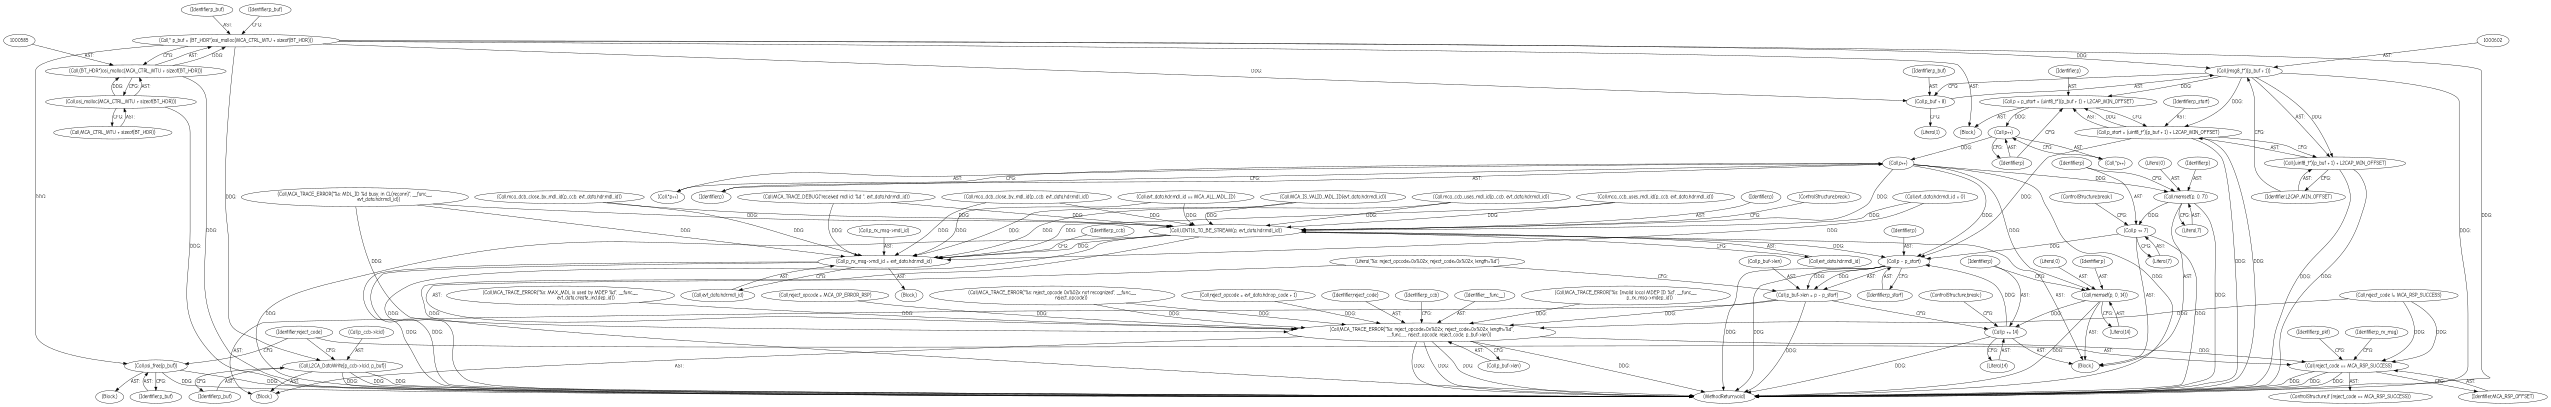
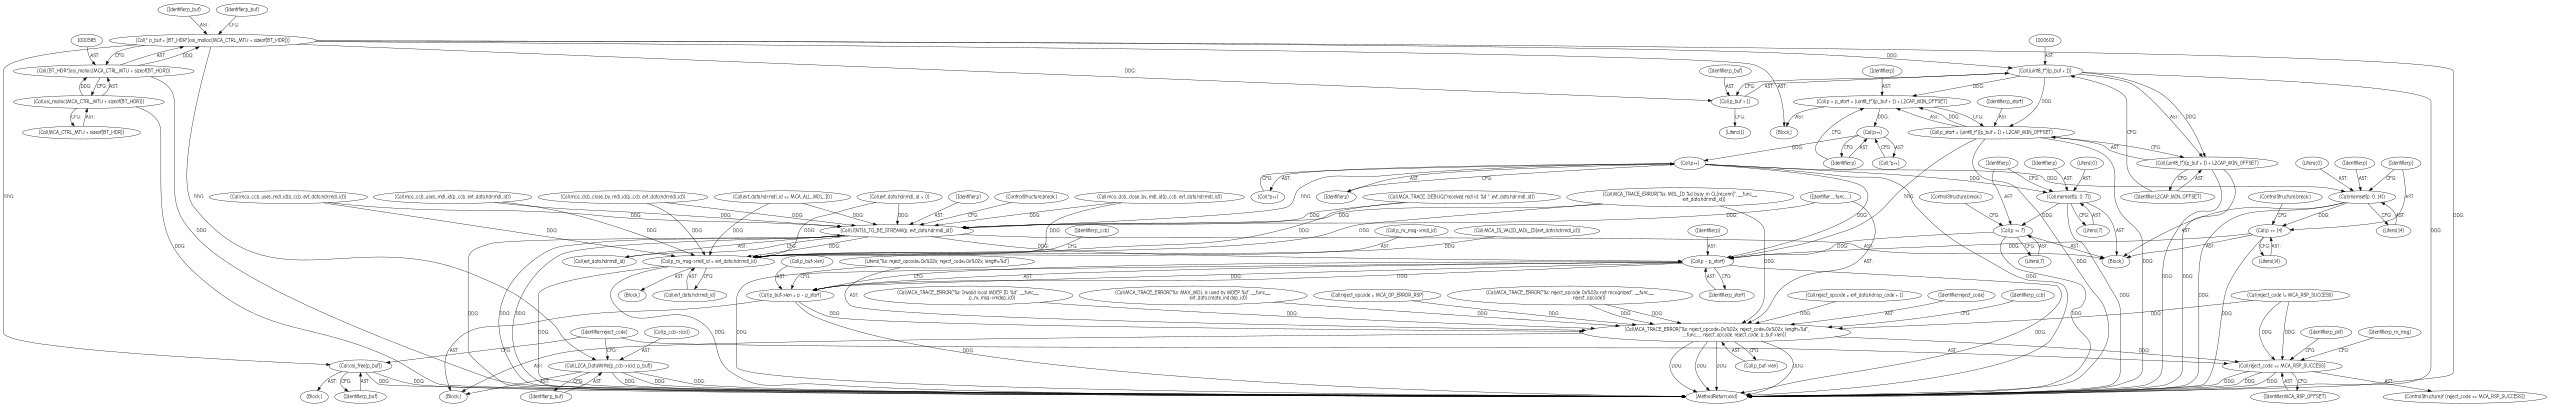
(2244, 71) -> (2045, 71)
(1930, 102) -> (1735, 102)
(1229, 210) -> (1412, 223)
(1908, 315) -> (1245, 264)
